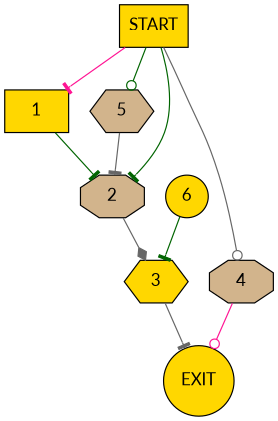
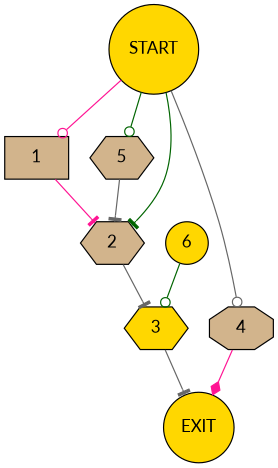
(154, 26) -> (154, 49)
(98, 67) -> (94, 105)
(37, 111) -> (37, 158)
(74, 153) -> (73, 199)
(112, 196) -> (112, 243)
(131, 233) -> (133, 283)
(173, 236) -> (173, 281)
(224, 321) -> (225, 366)
